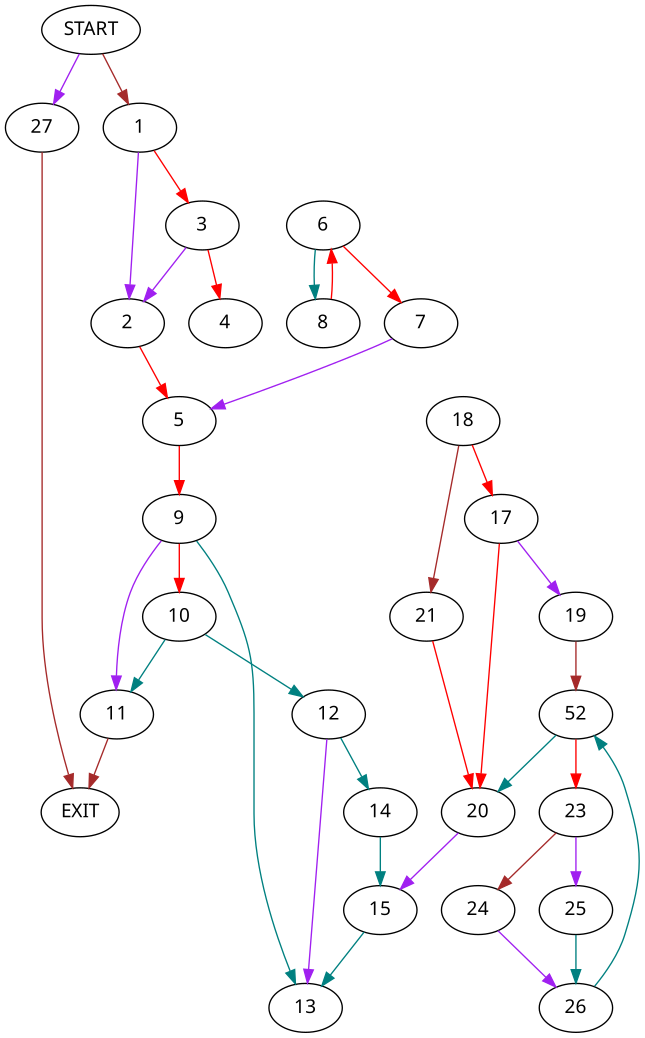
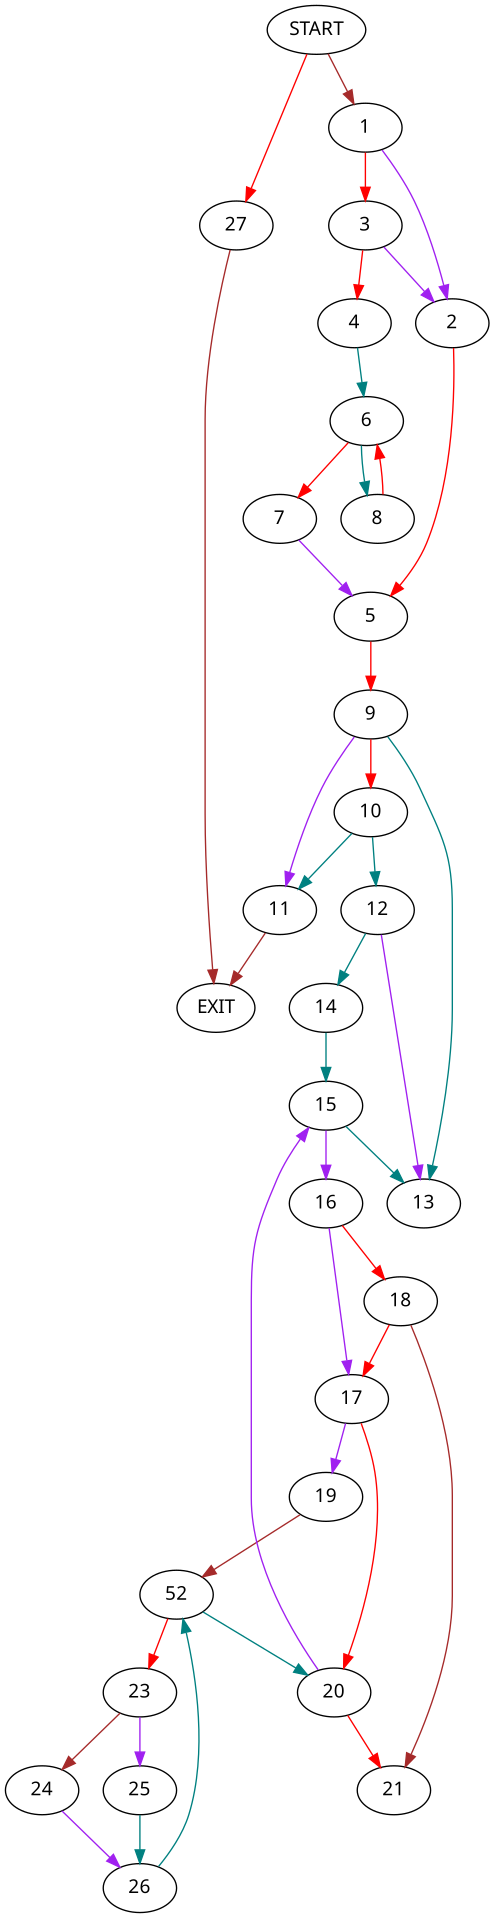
(70, 73) -> (279, 121)
none -> (360, 365)
(451, 708) -> (360, 1736)
none -> (326, 1203)
